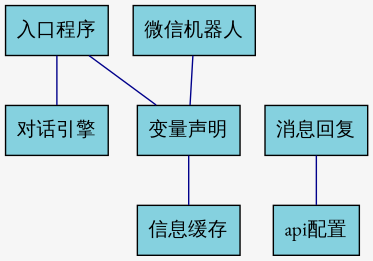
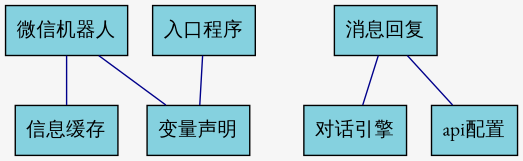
(57, 80) -> (371, 80)
(189, 180) -> (67, 80)
